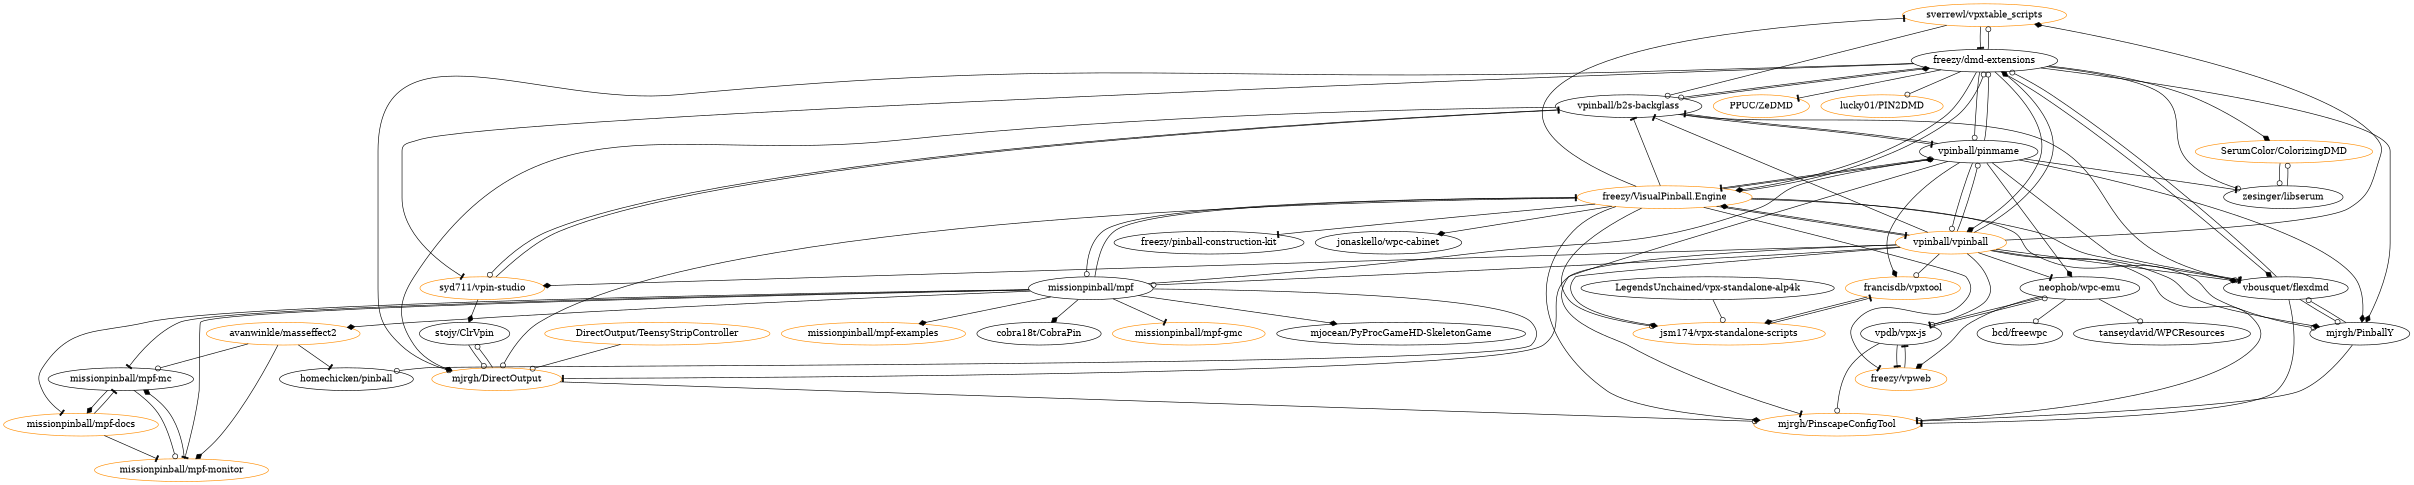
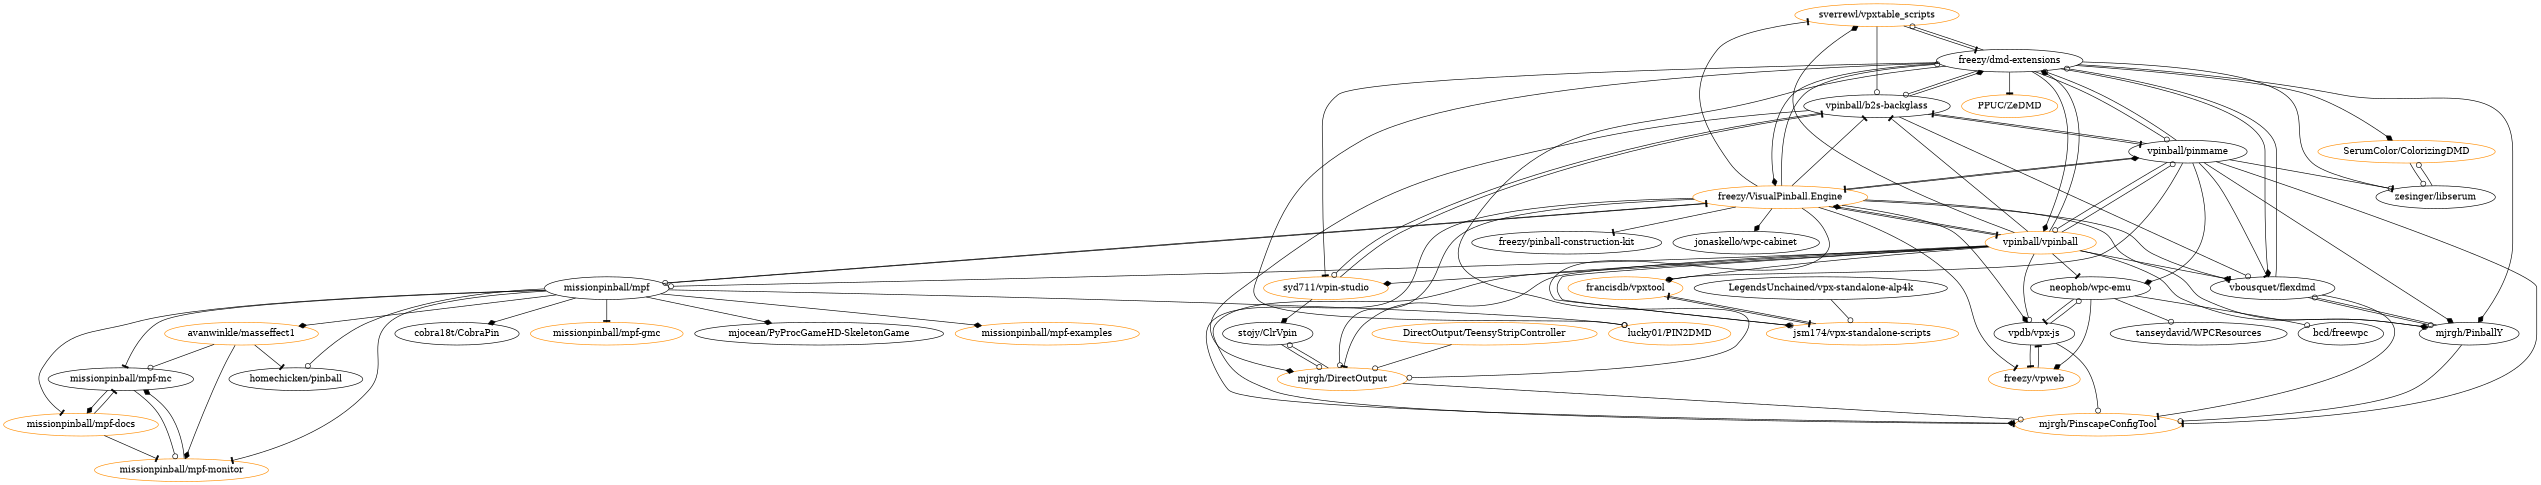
none -> (1955, 234)
(1544, 247) -> (1146, 301)
(1820, 309) -> (1736, 310)
(283, 334) -> (242, 334)
